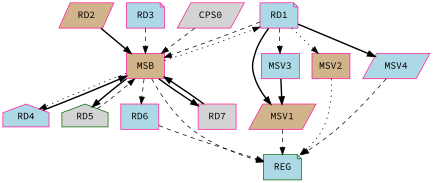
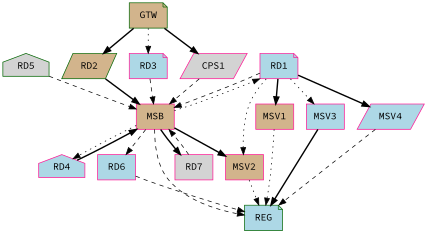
(86, 15) -> (89, 66)
none -> (148, 15)
(211, 15) -> (214, 66)
(280, 37) -> (300, 89)
(281, 88) -> (296, 164)
(112, 90) -> (197, 140)
(187, 92) -> (181, 145)
(282, 117) -> (275, 117)
(282, 139) -> (272, 164)
